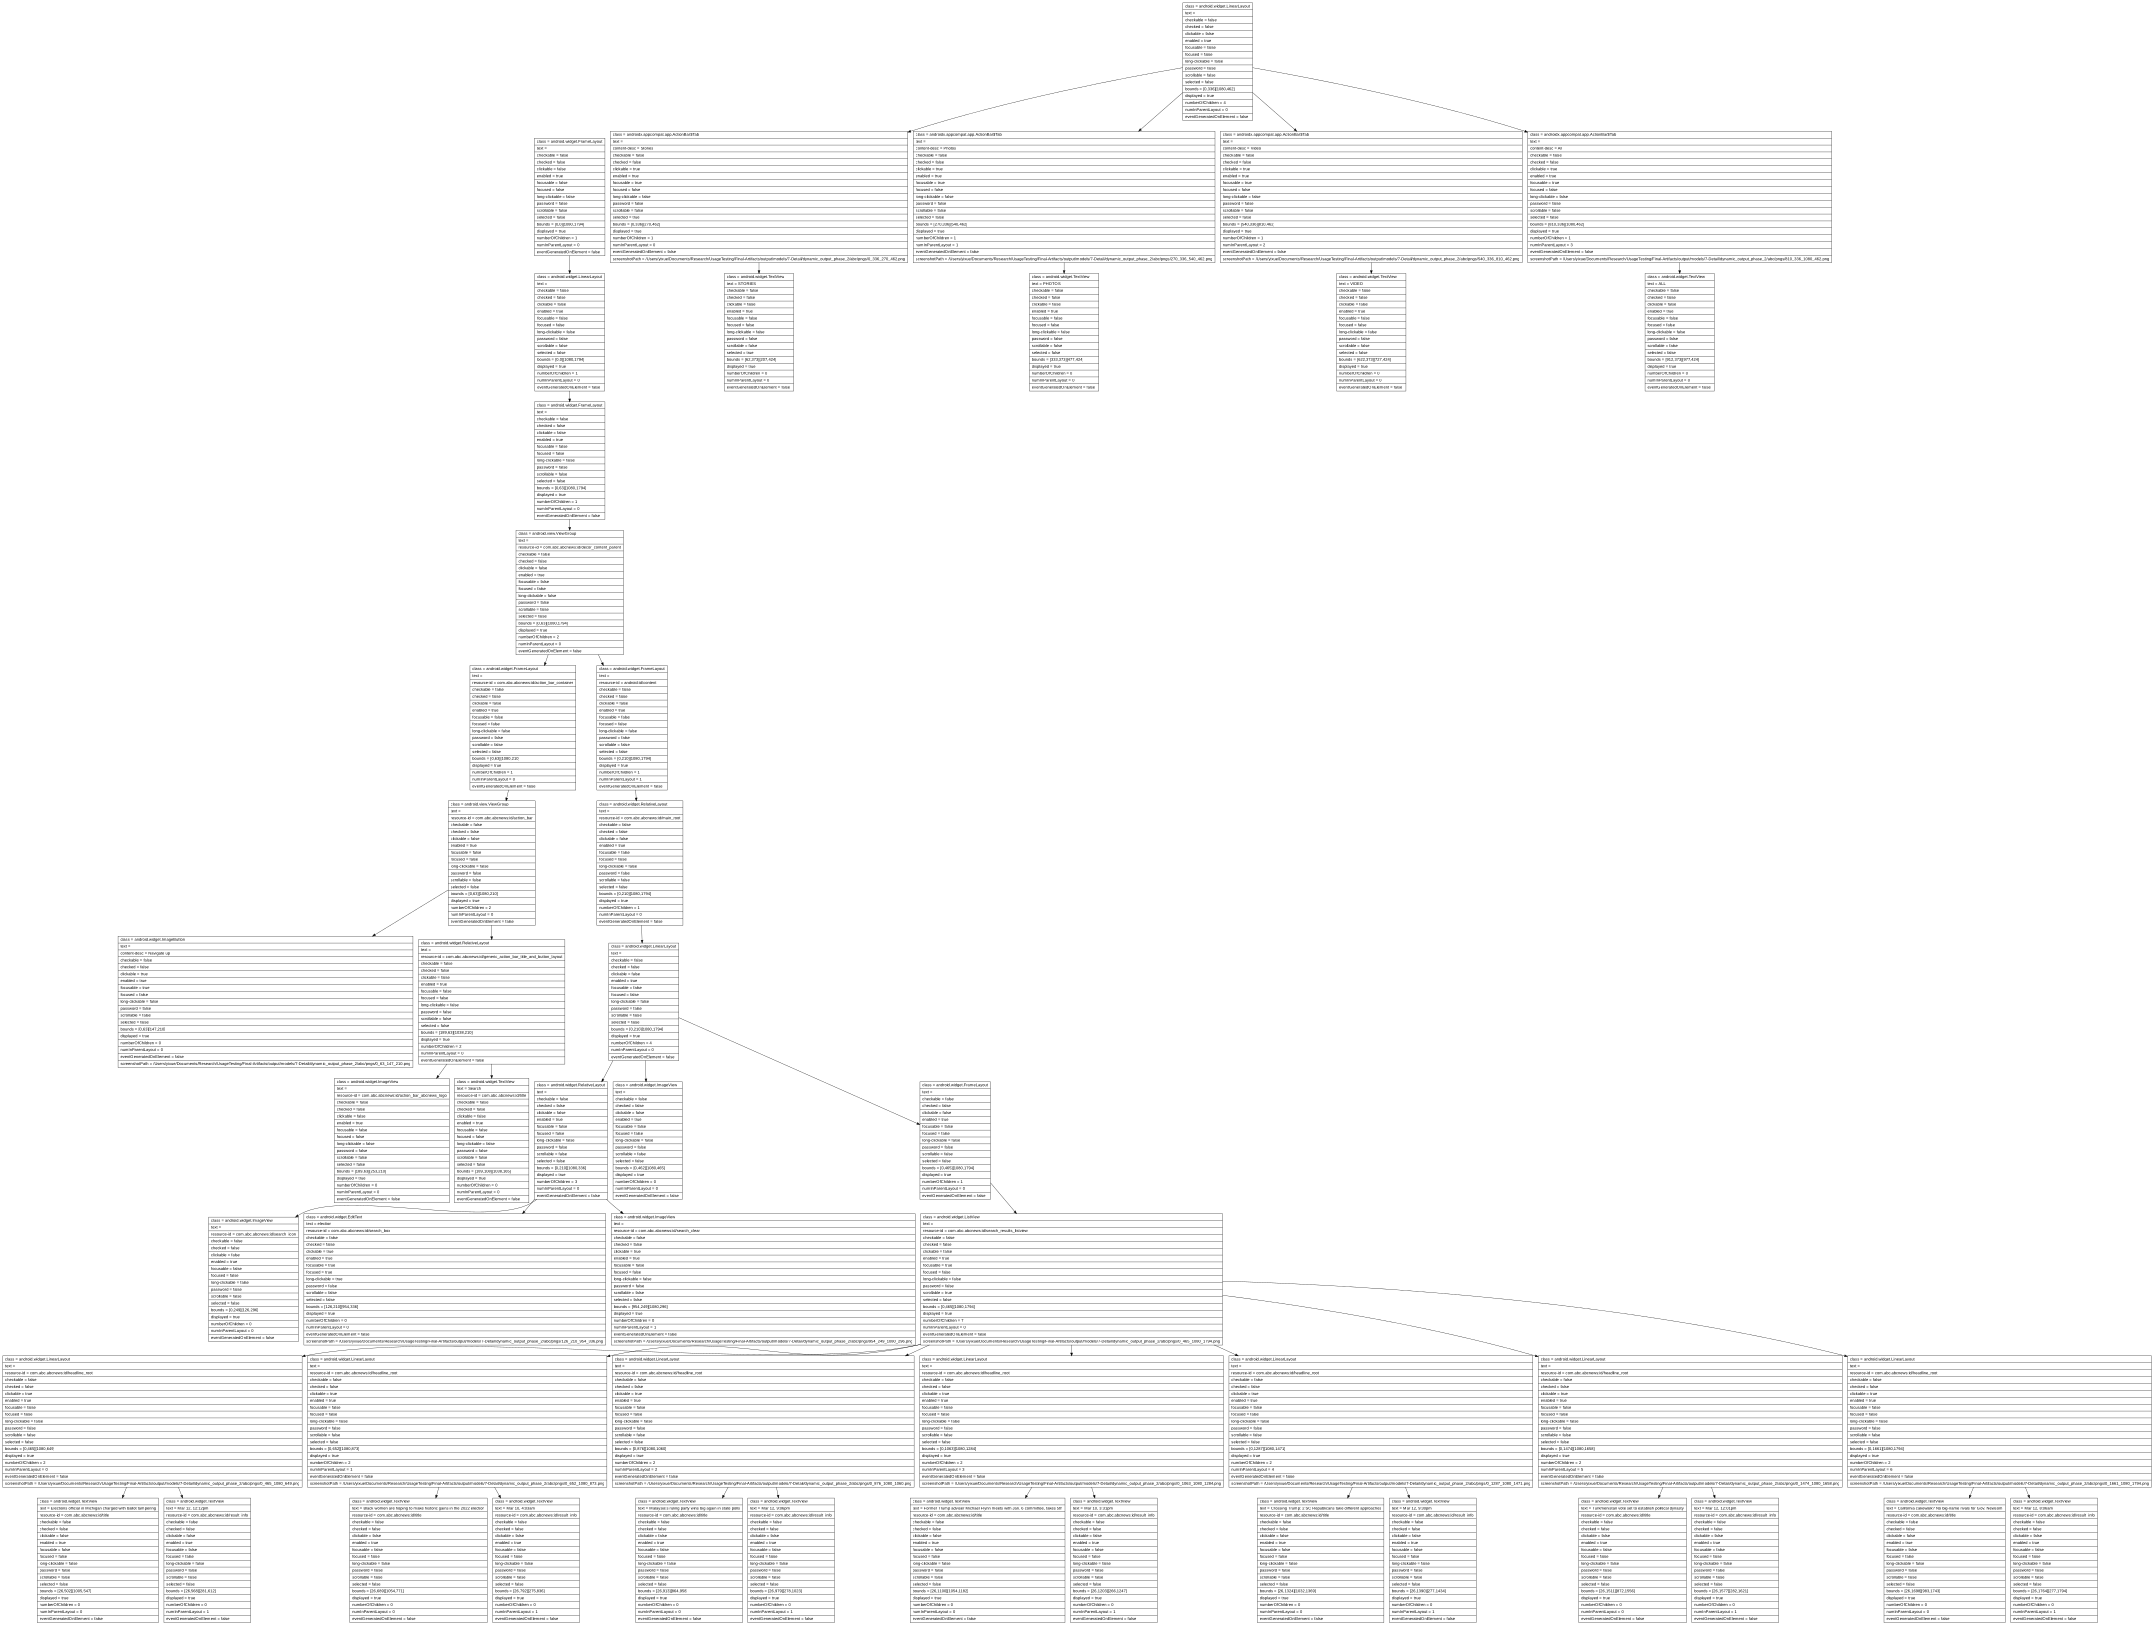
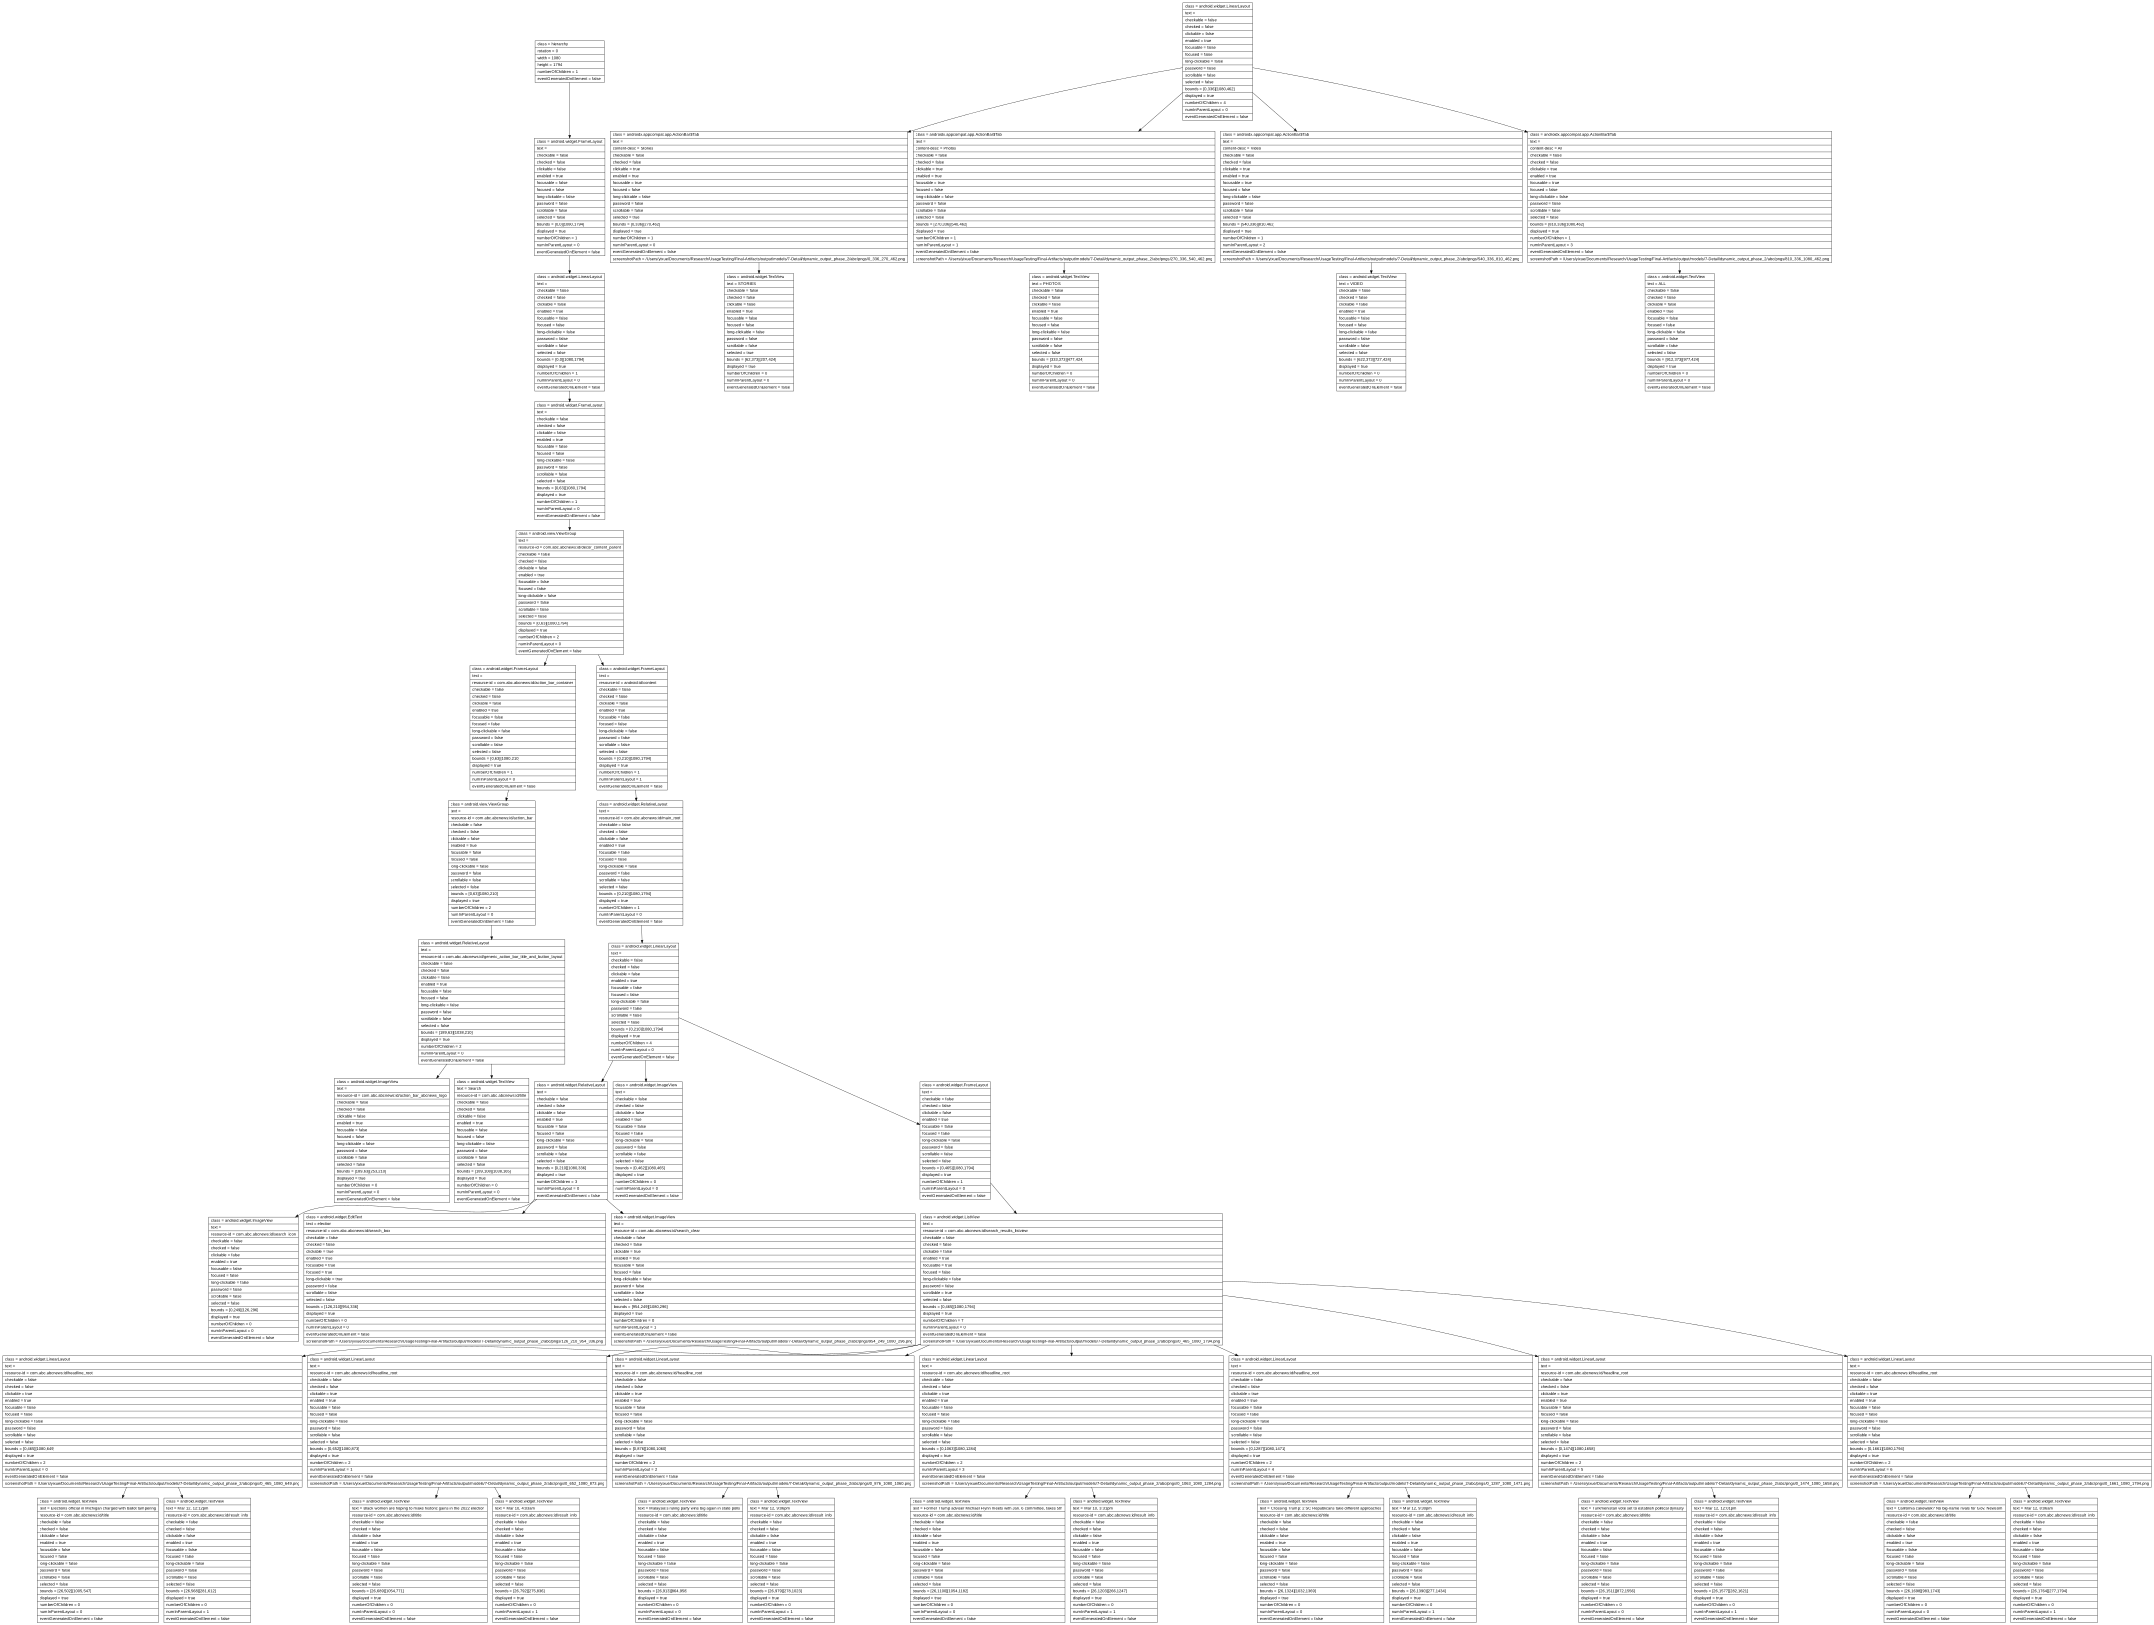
none -> (570, 62)
(266, 1002) -> none
